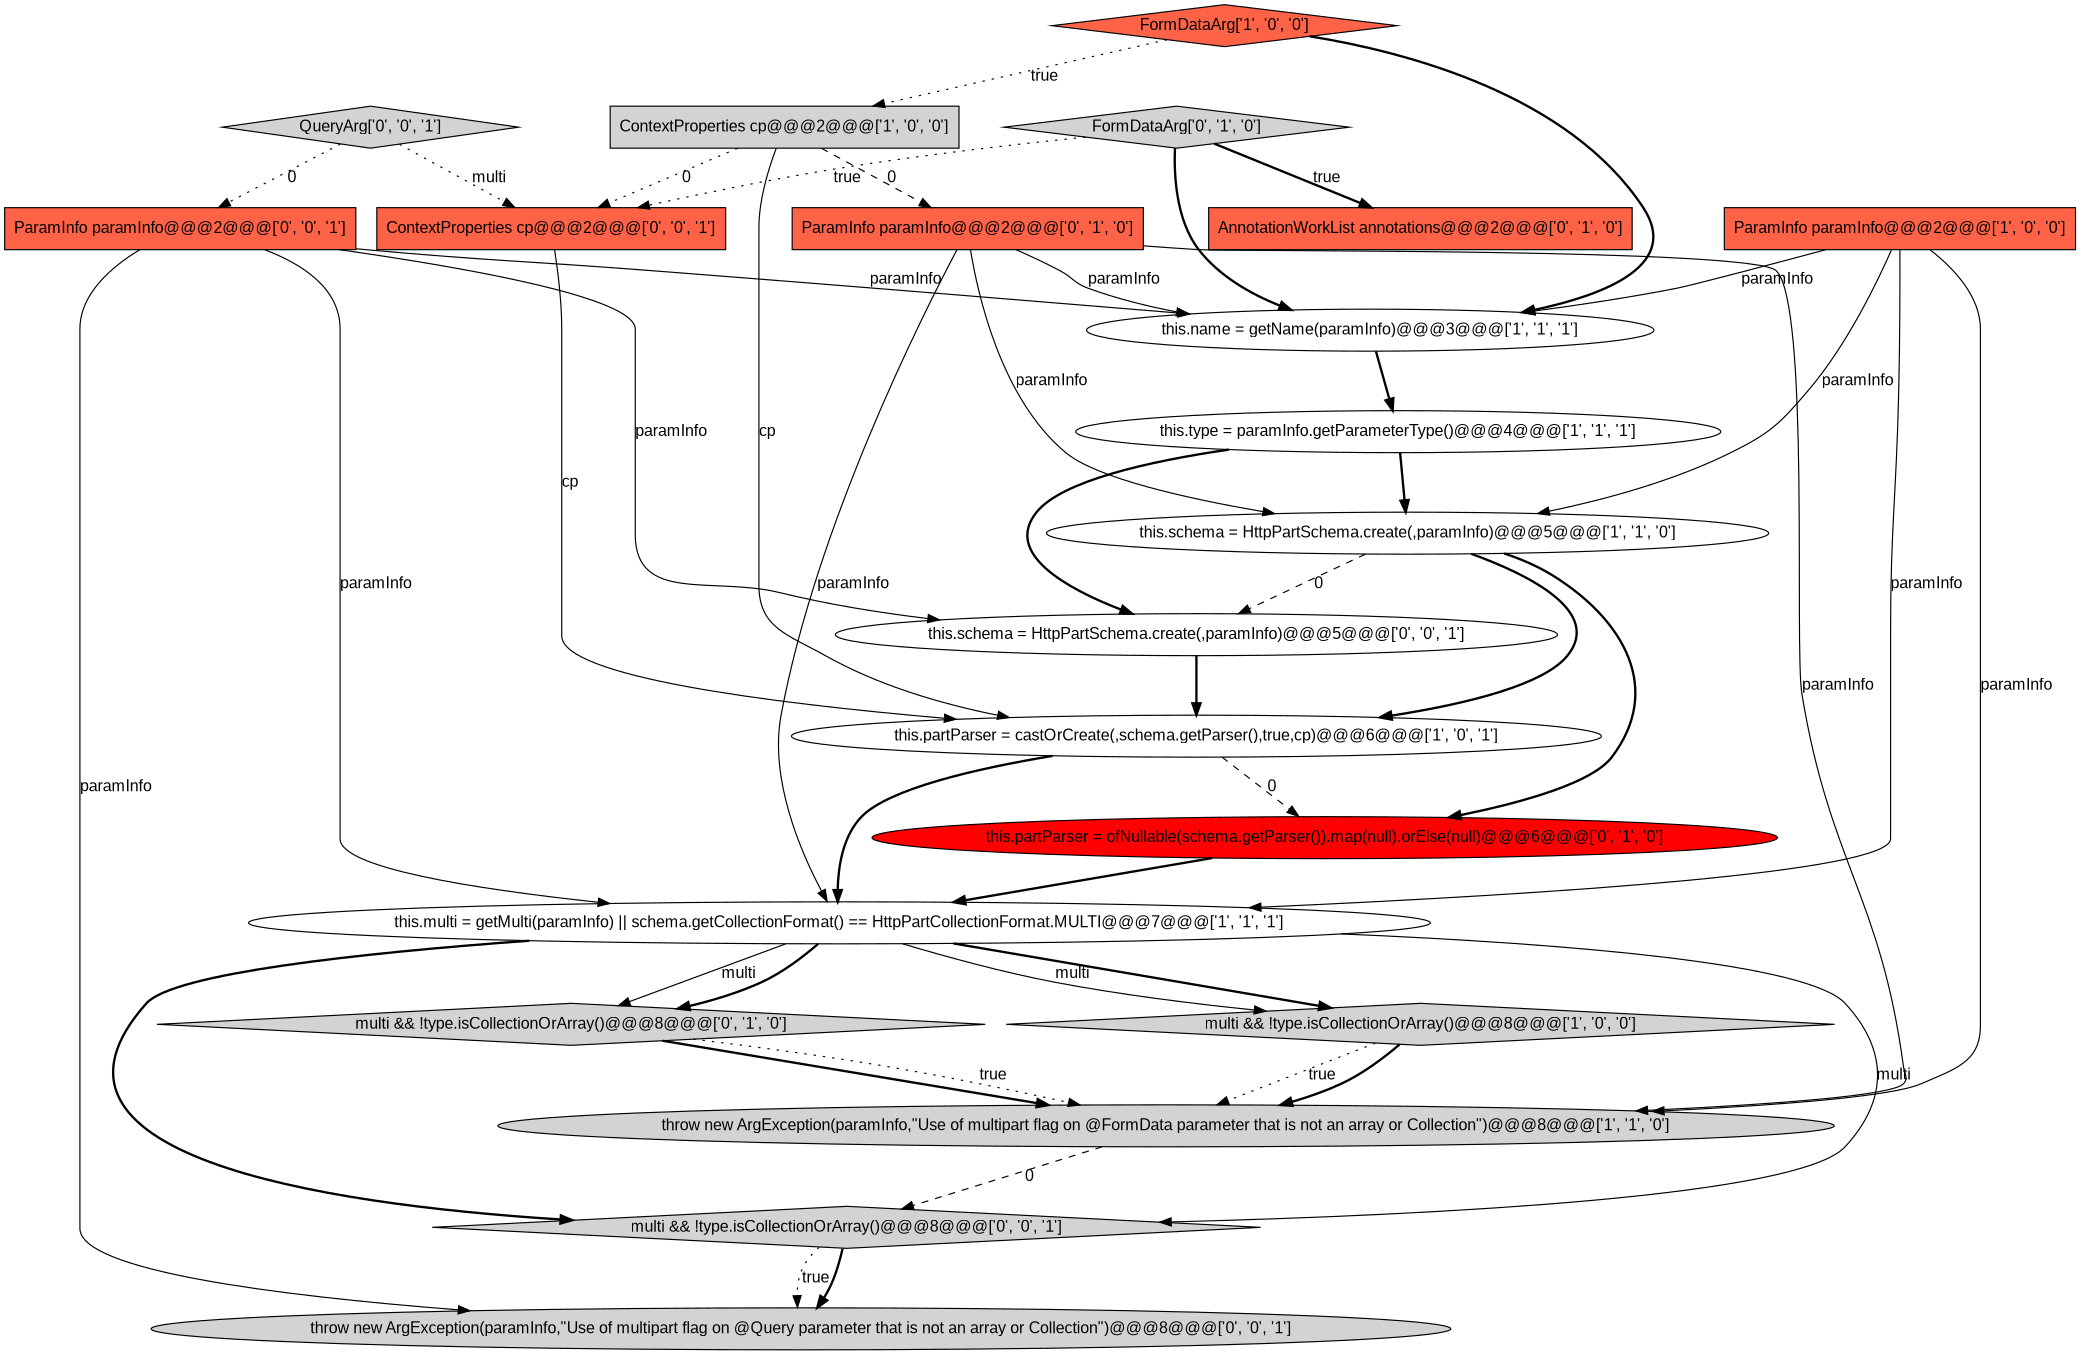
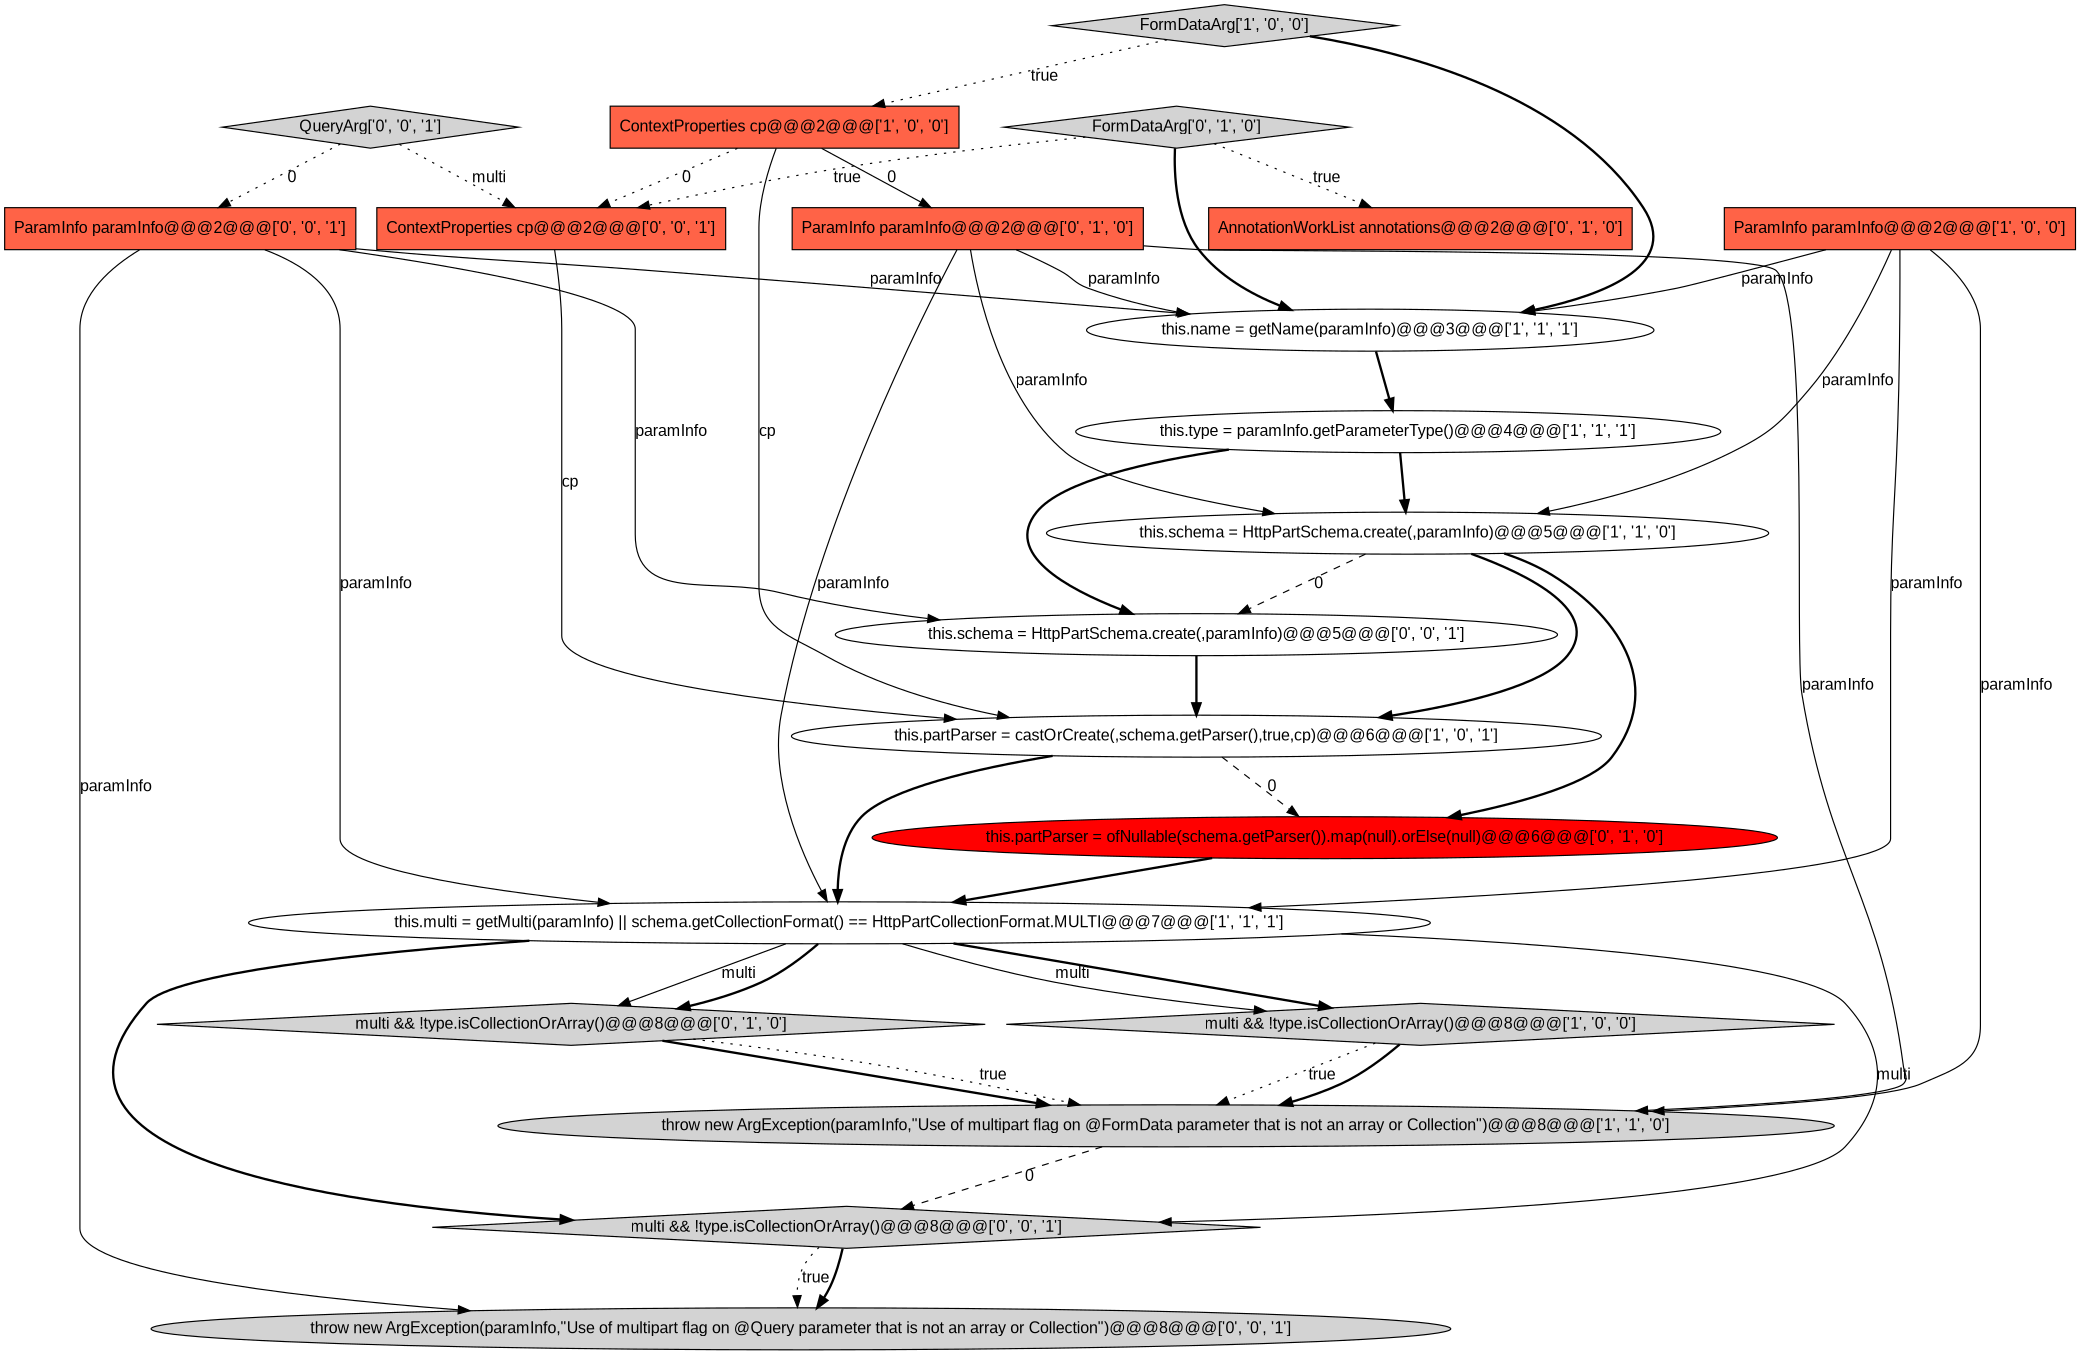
(1224, 26) -> (1224, 26)
(785, 127) -> (785, 127)
(1287, 173) -> (1287, 173)
(871, 175) -> (871, 175)
